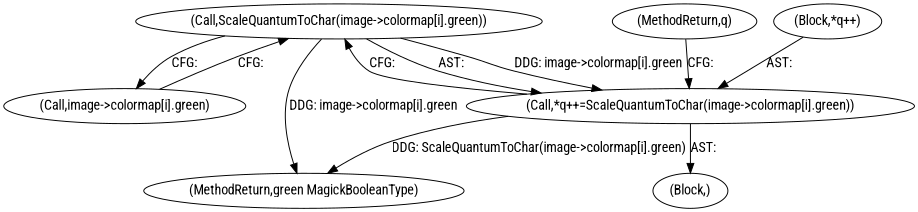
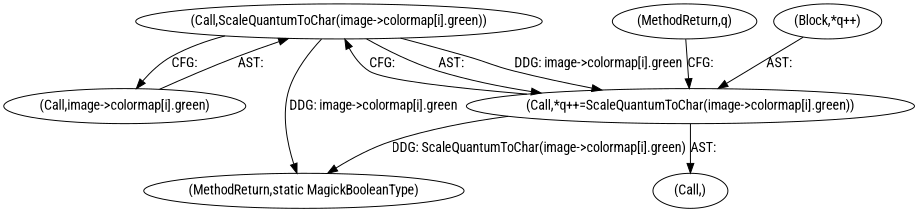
(252, 64) -> (252, 64)
(304, 191) -> (304, 191)
(690, 191) -> (690, 191)
